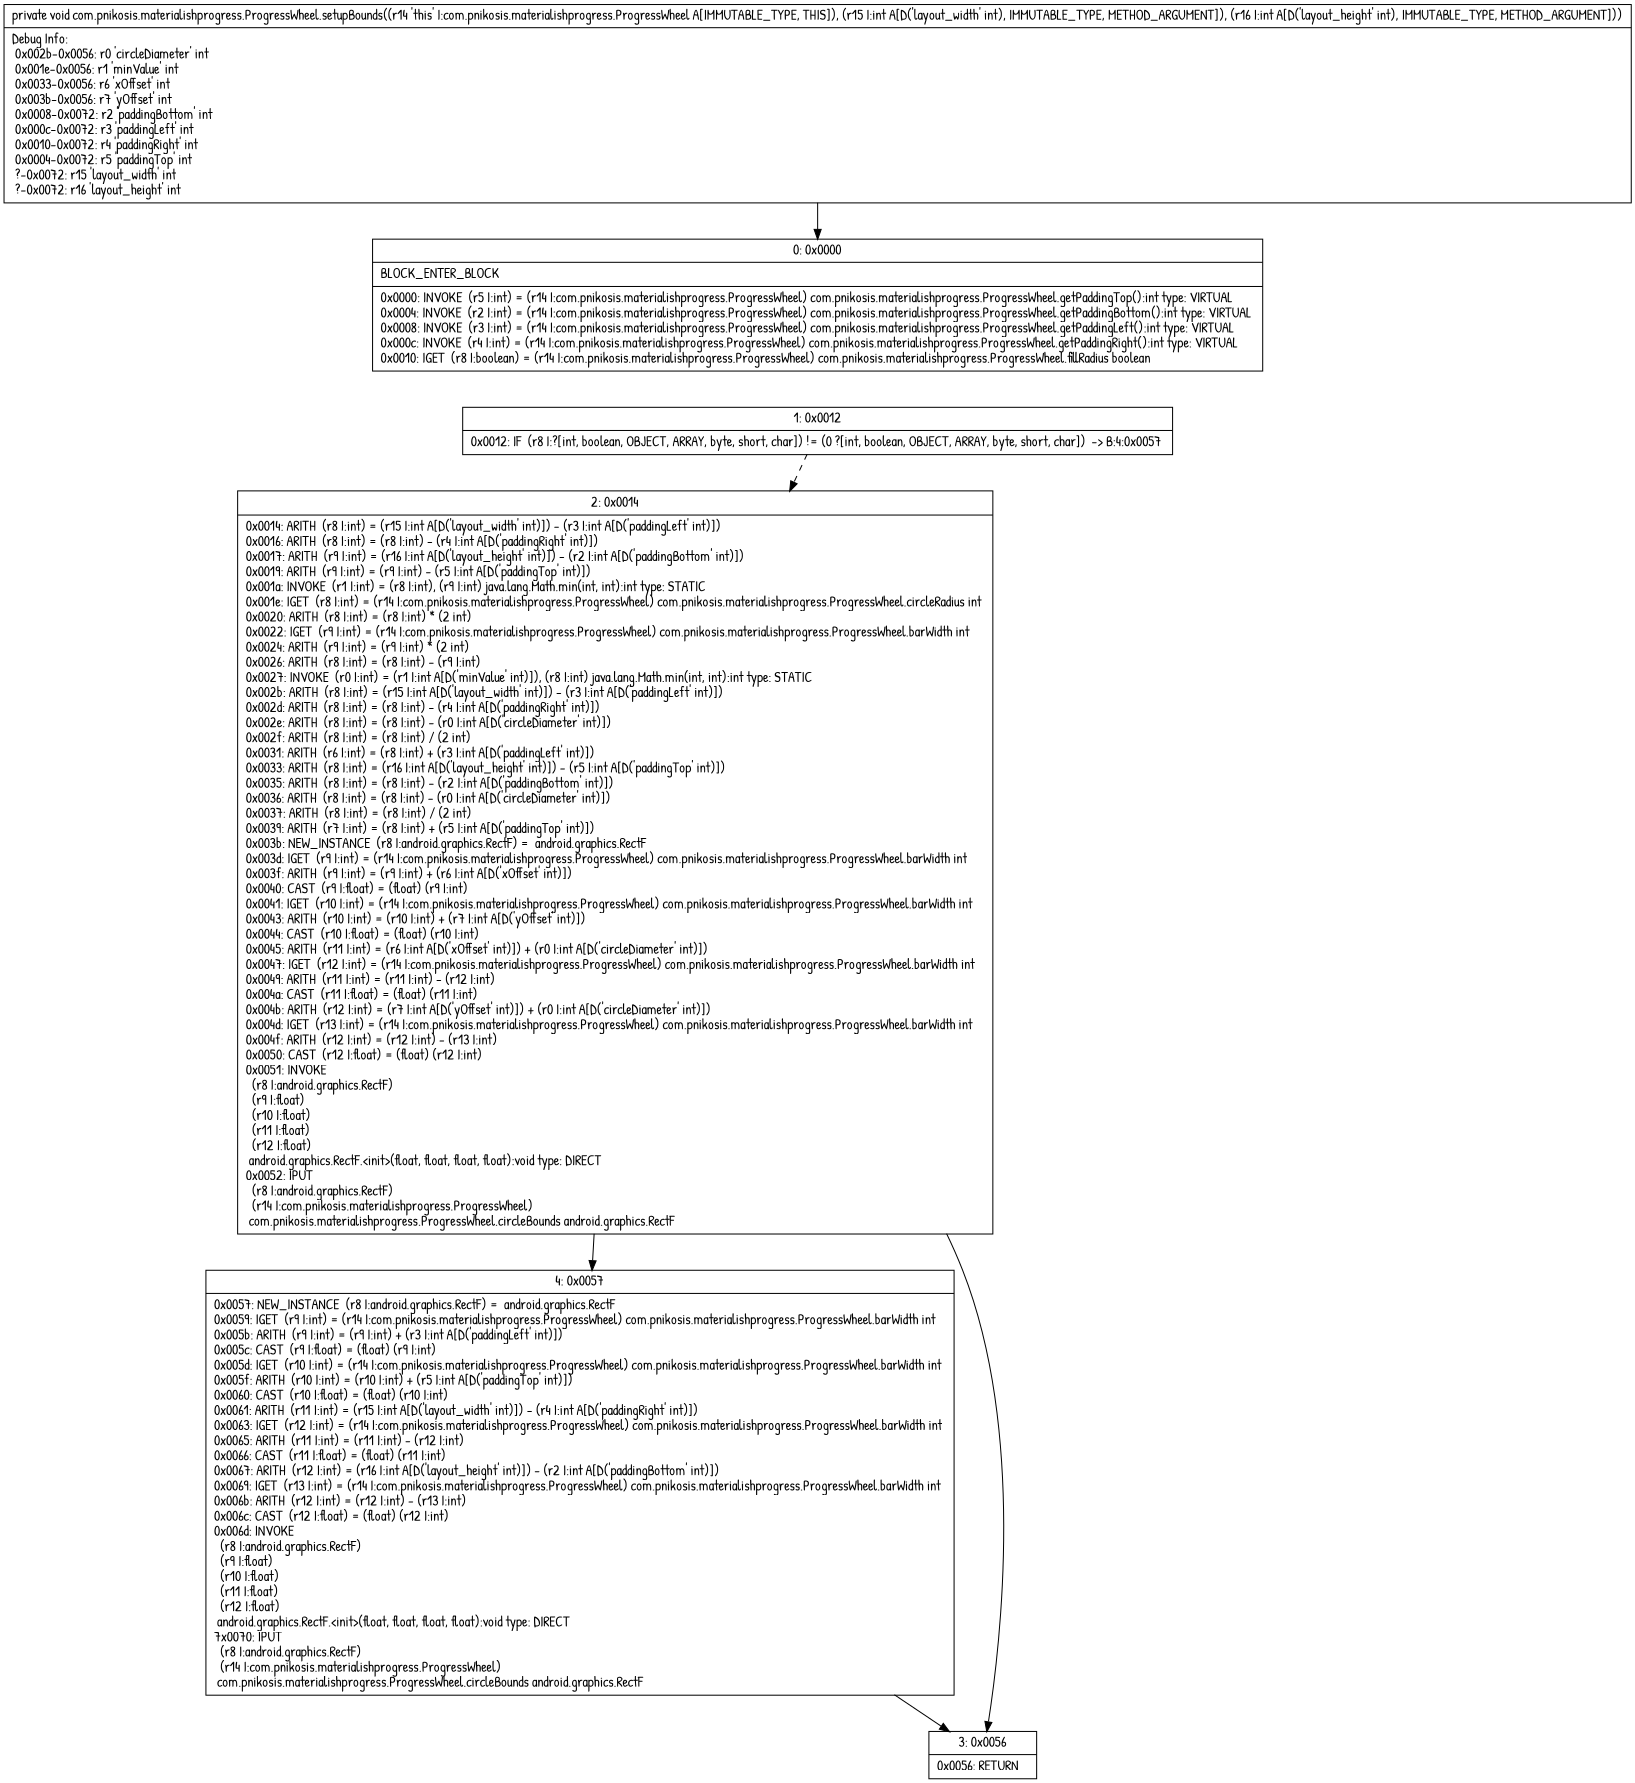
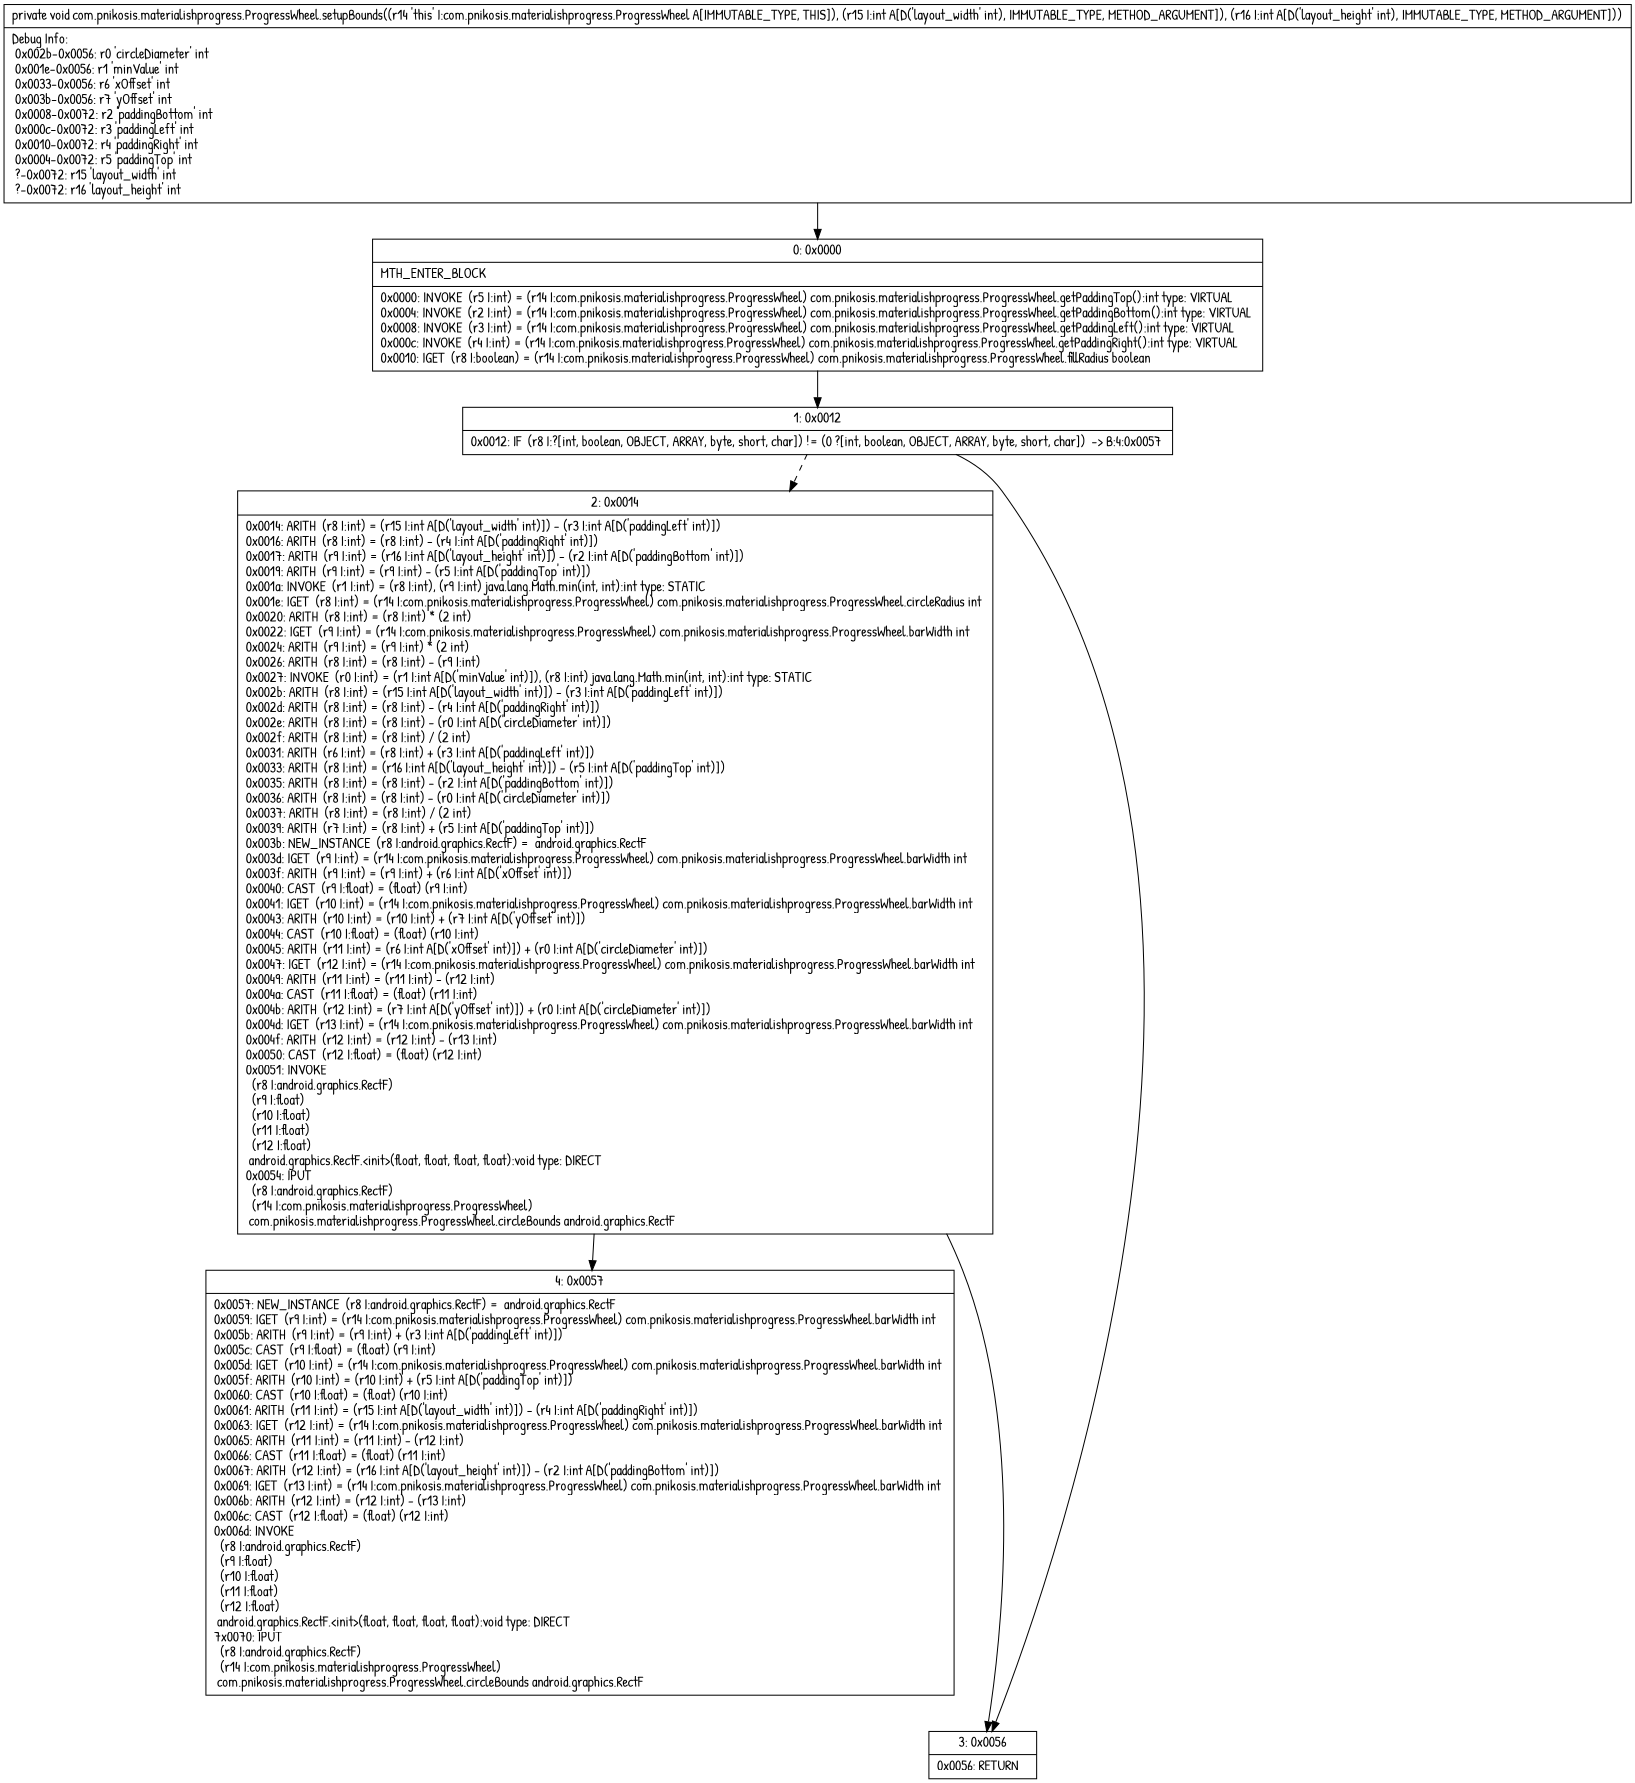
(440, 274) -> (434, 274)
none -> (818, 384)
(282, 1176) -> (282, 1176)
(918, 1711) -> (1140, 1072)
